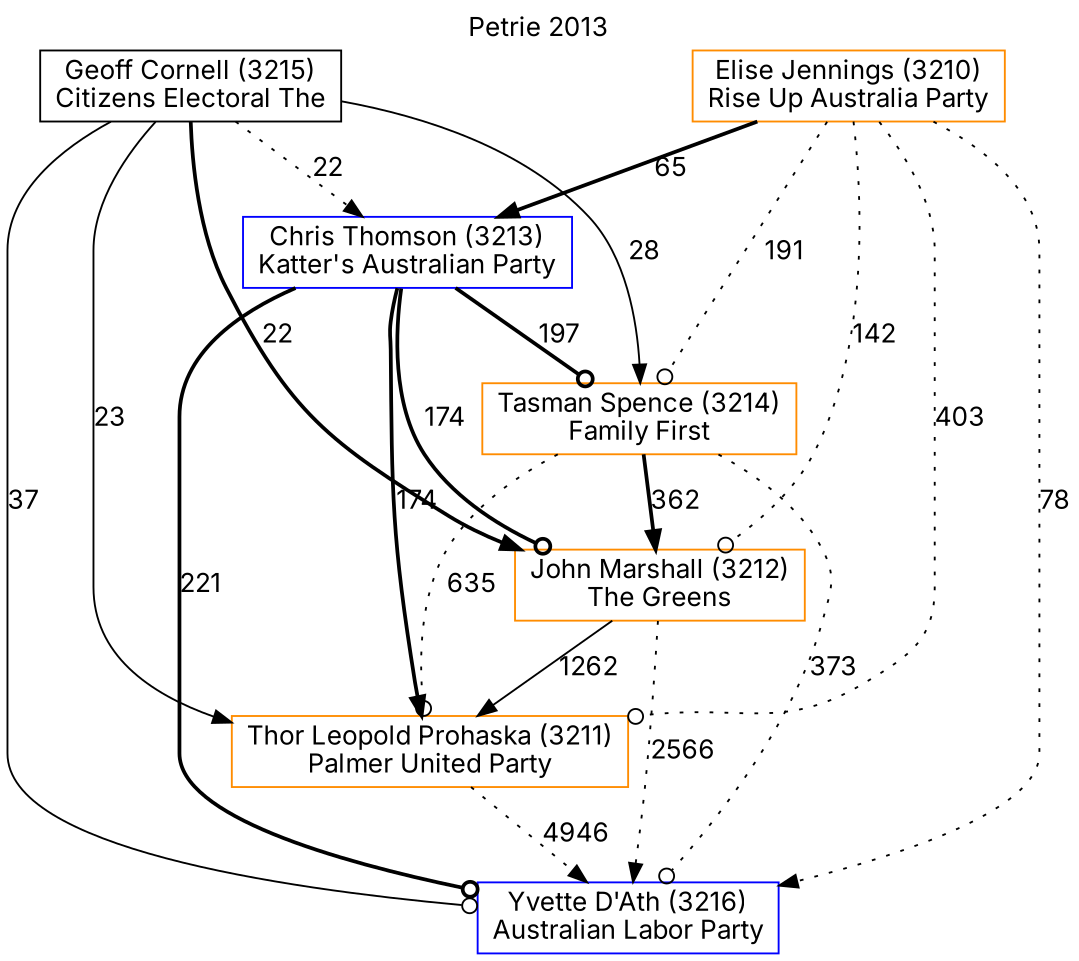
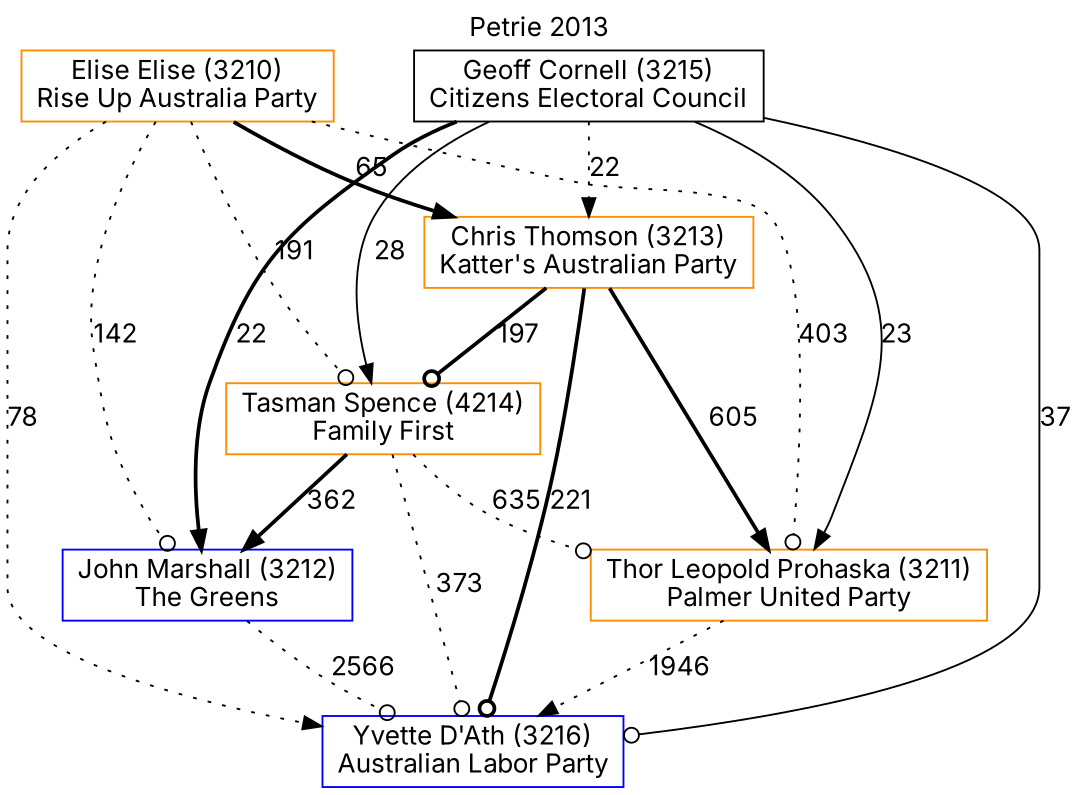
(191, 86) -> (589, 86)
(849, 86) -> (178, 86)
(408, 252) -> (589, 252)
(639, 419) -> (383, 419)
(418, 443) -> none
(417, 502) -> (734, 419)
(660, 585) -> (208, 585)
(553, 663) -> none
(649, 742) -> (311, 669)
(577, 835) -> (680, 668)
